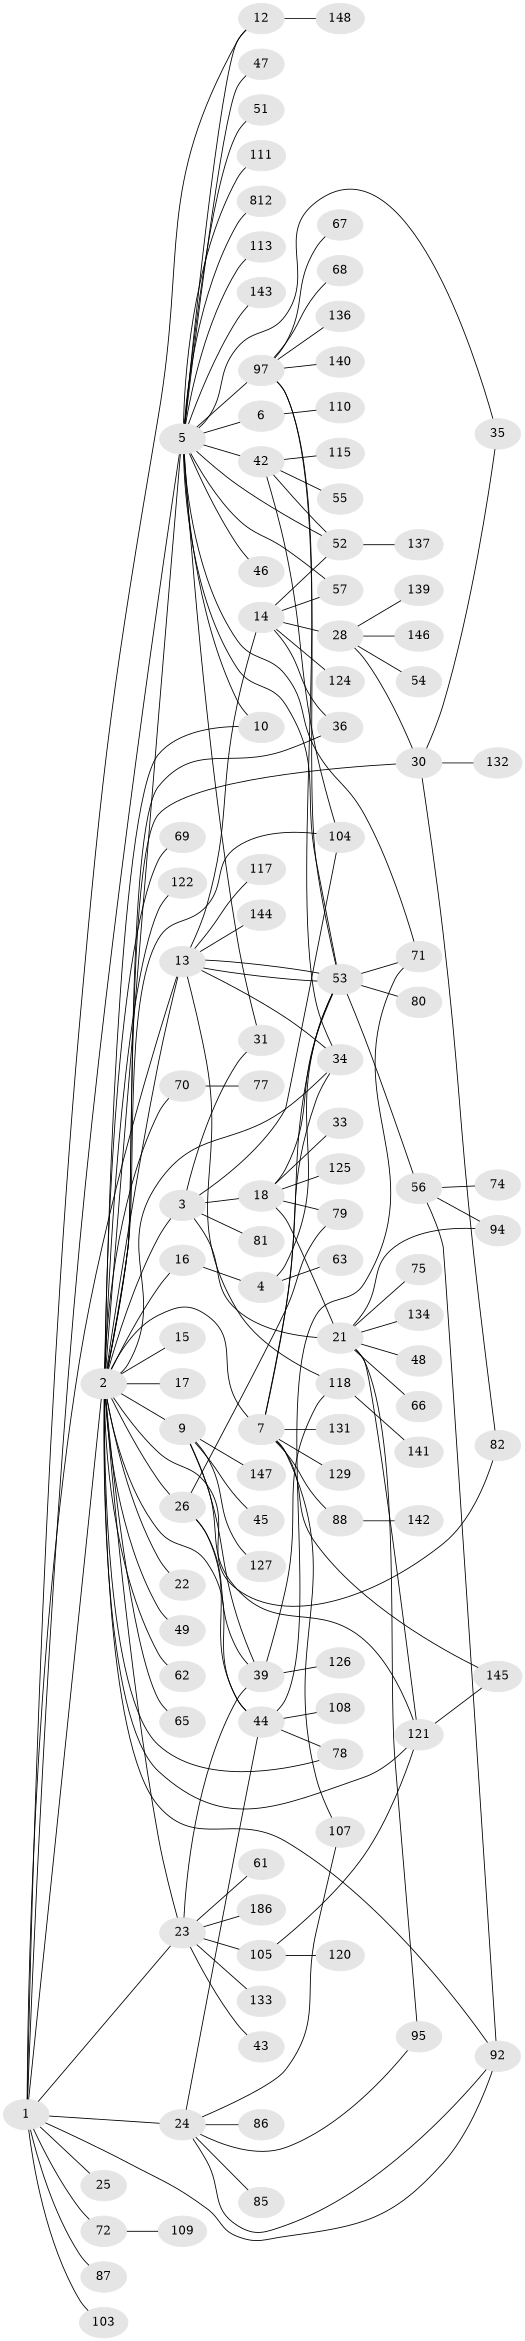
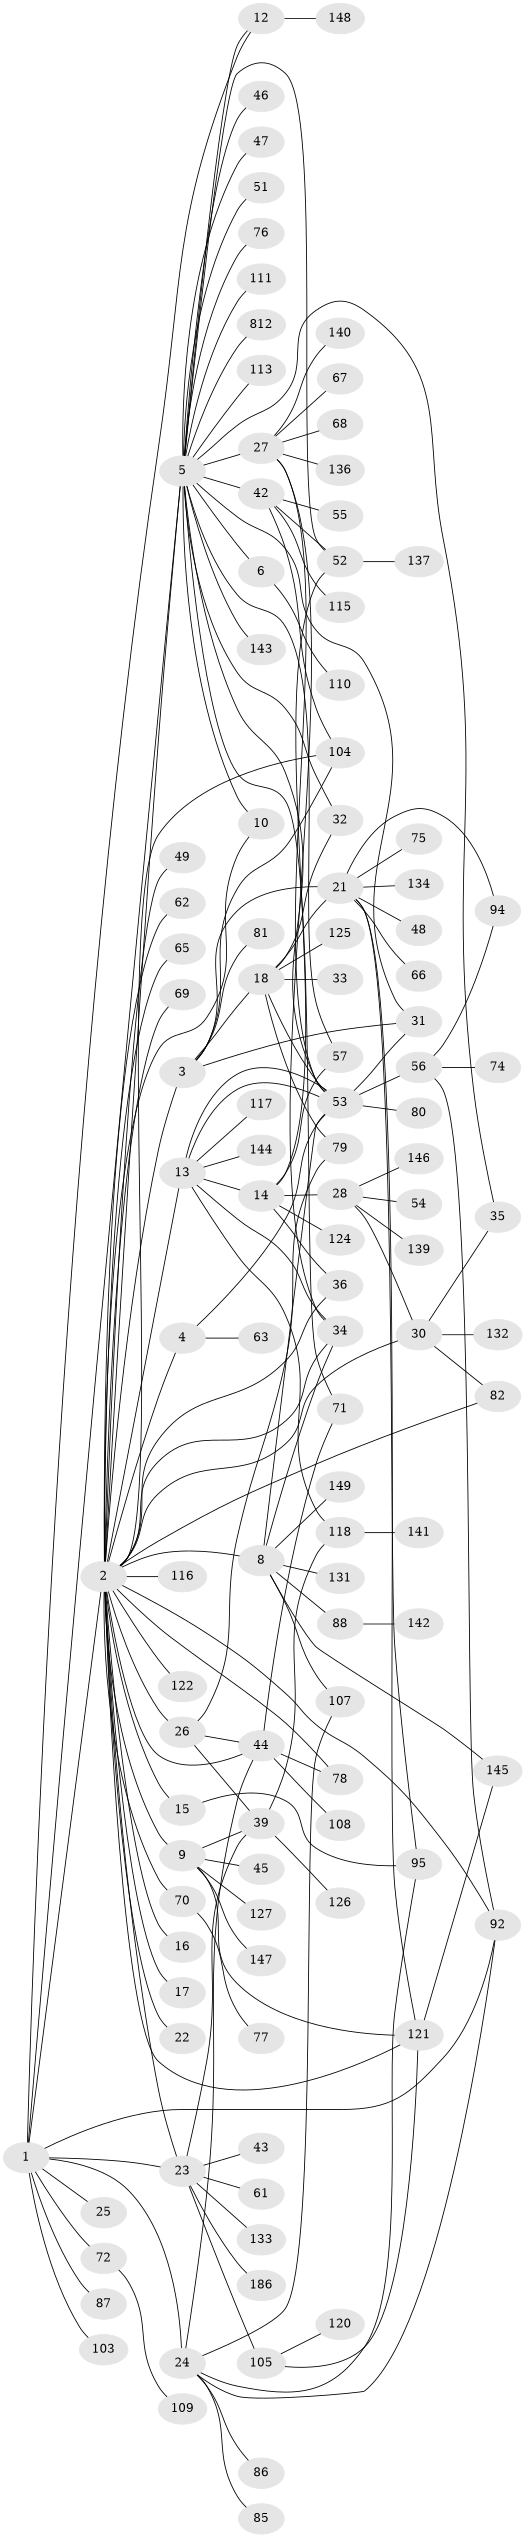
none -> (261, 233)
(261, 370) -> (261, 448)
none -> (340, 820)
(380, 968) -> (377, 1065)
(226, 1275) -> (133, 1477)
(71, 1419) -> none
(261, 1429) -> (261, 1561)
(340, 1475) -> (340, 1487)
none -> (183, 1577)
none -> (301, 1823)
